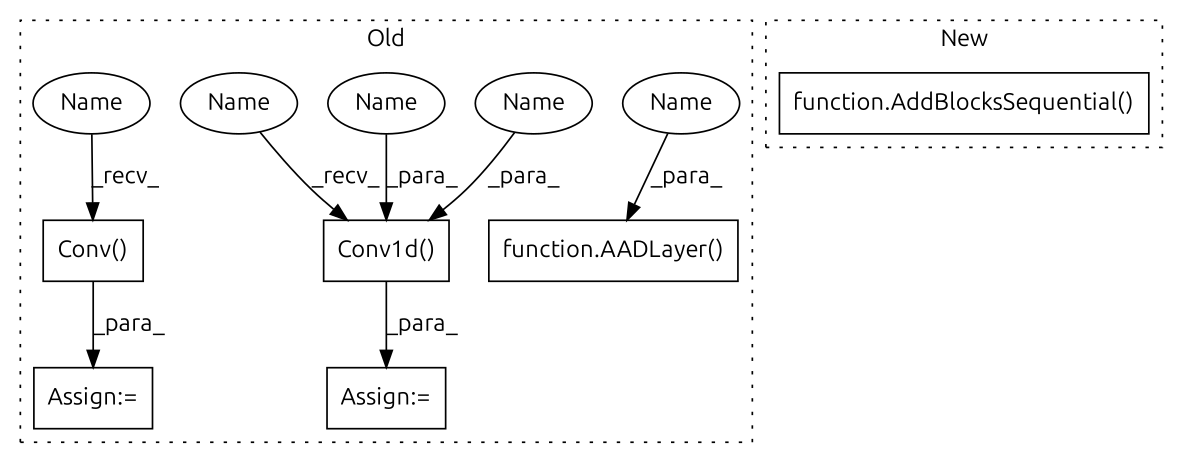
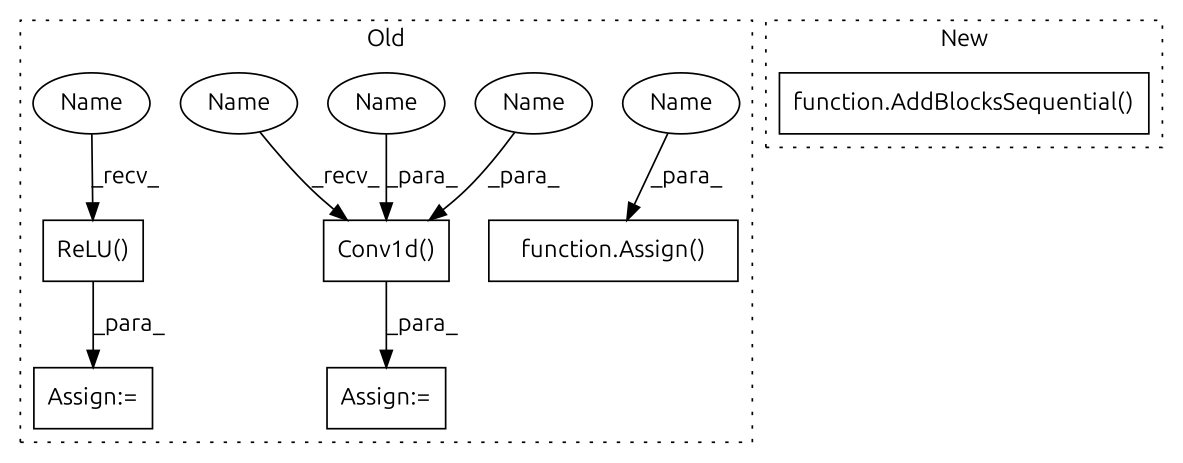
(93, 251) -> (93, 251)
(613, 251) -> (613, 251)
